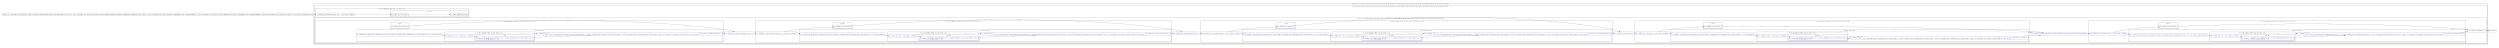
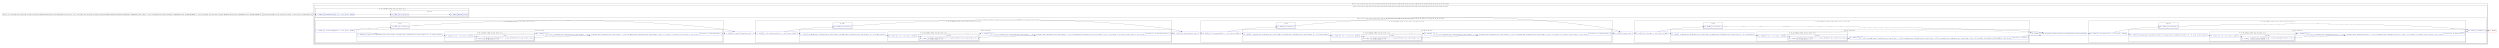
none -> (335, 31)
